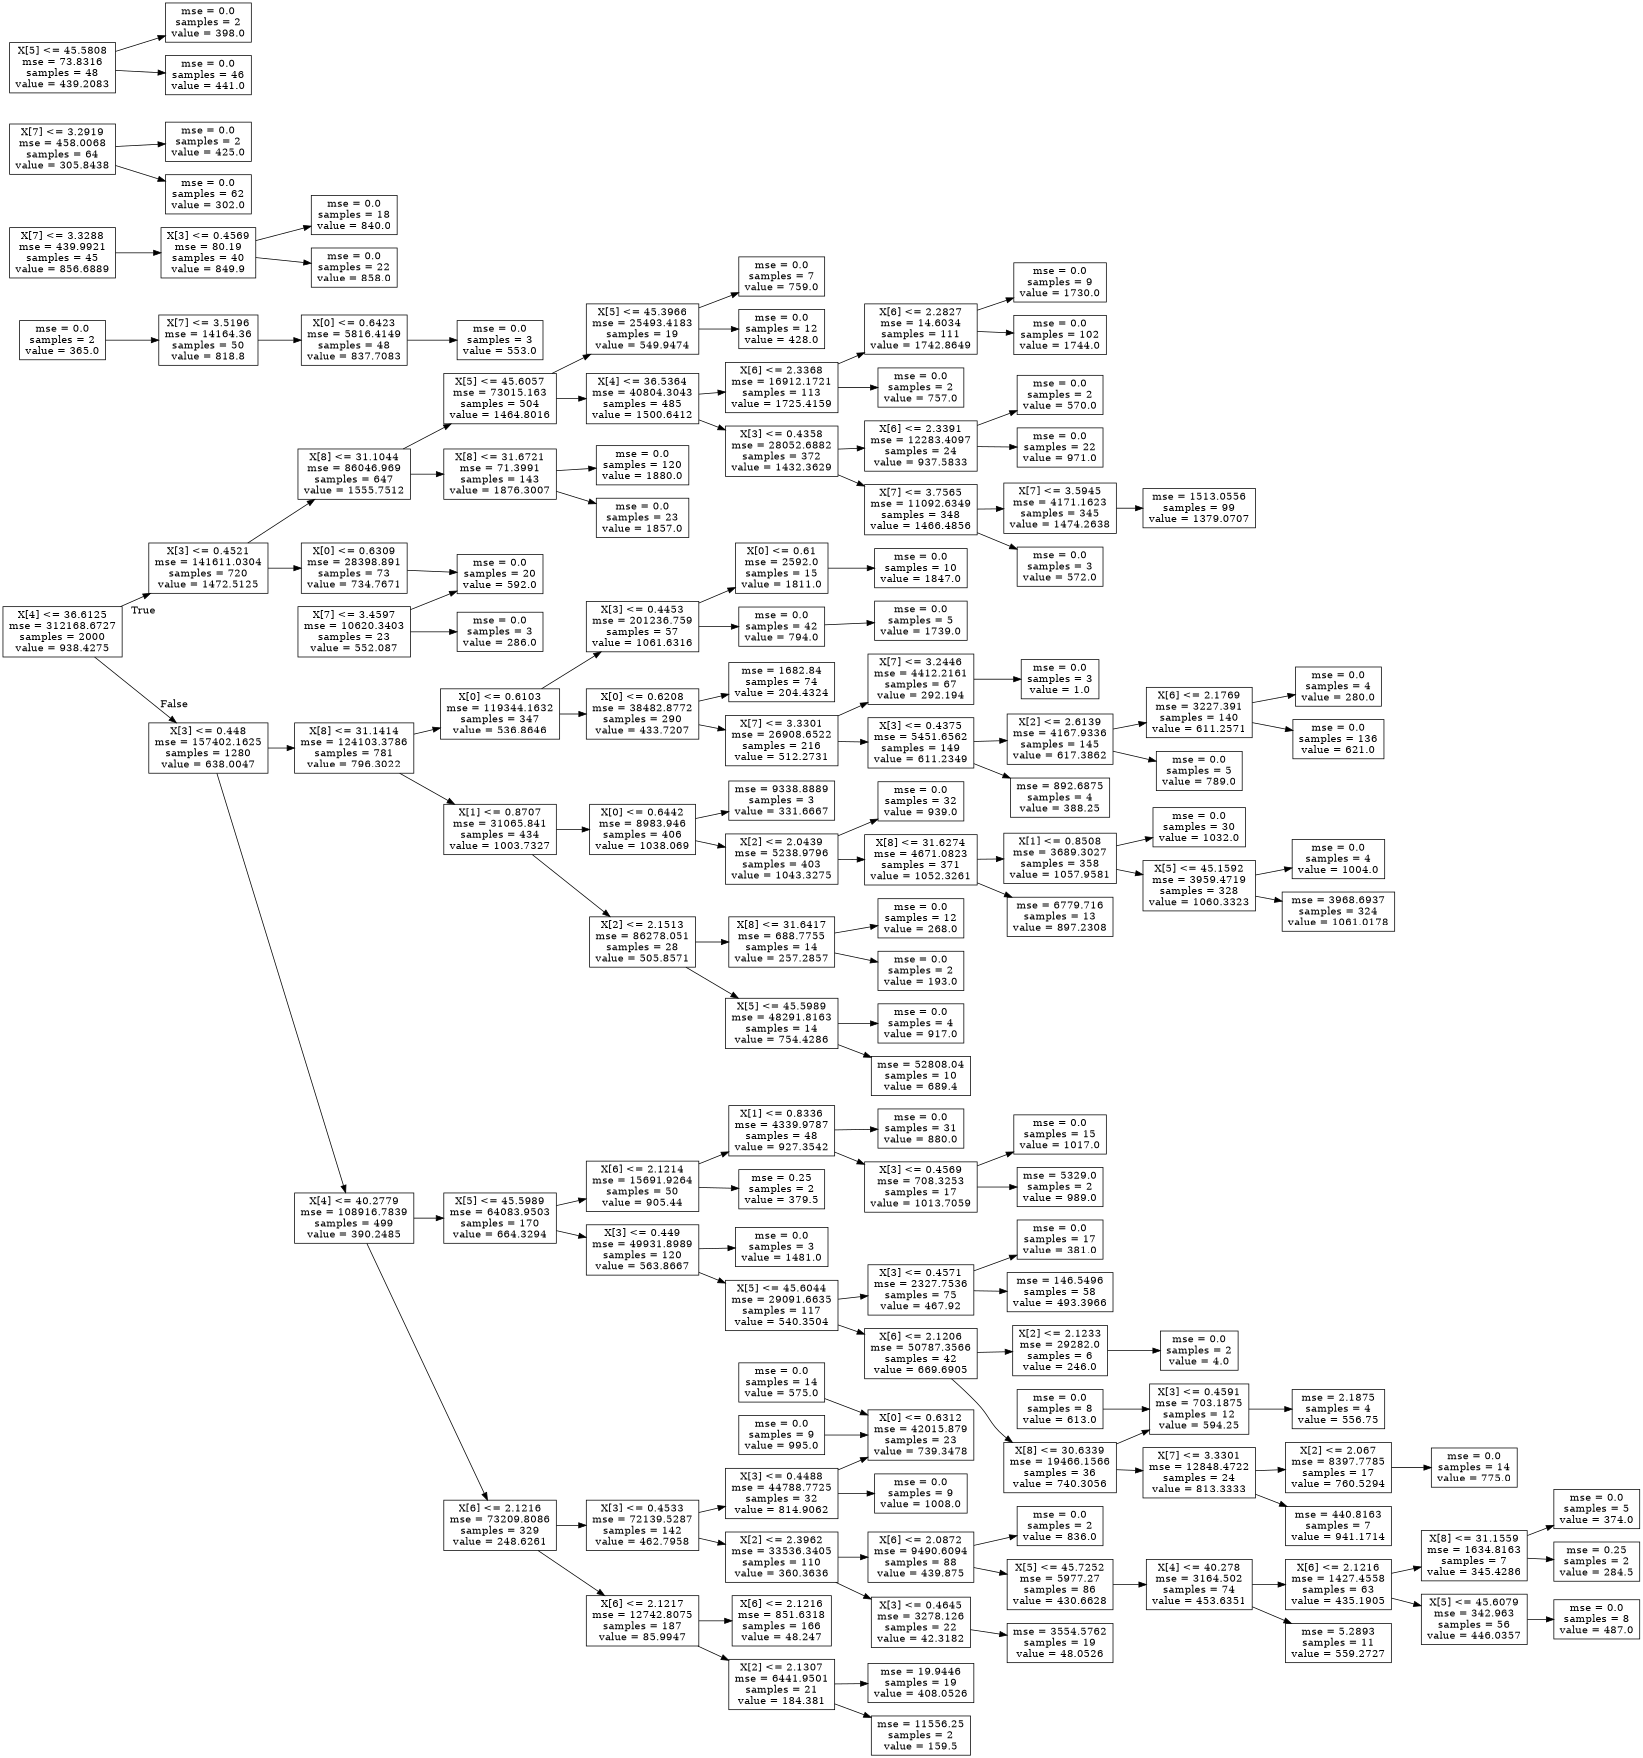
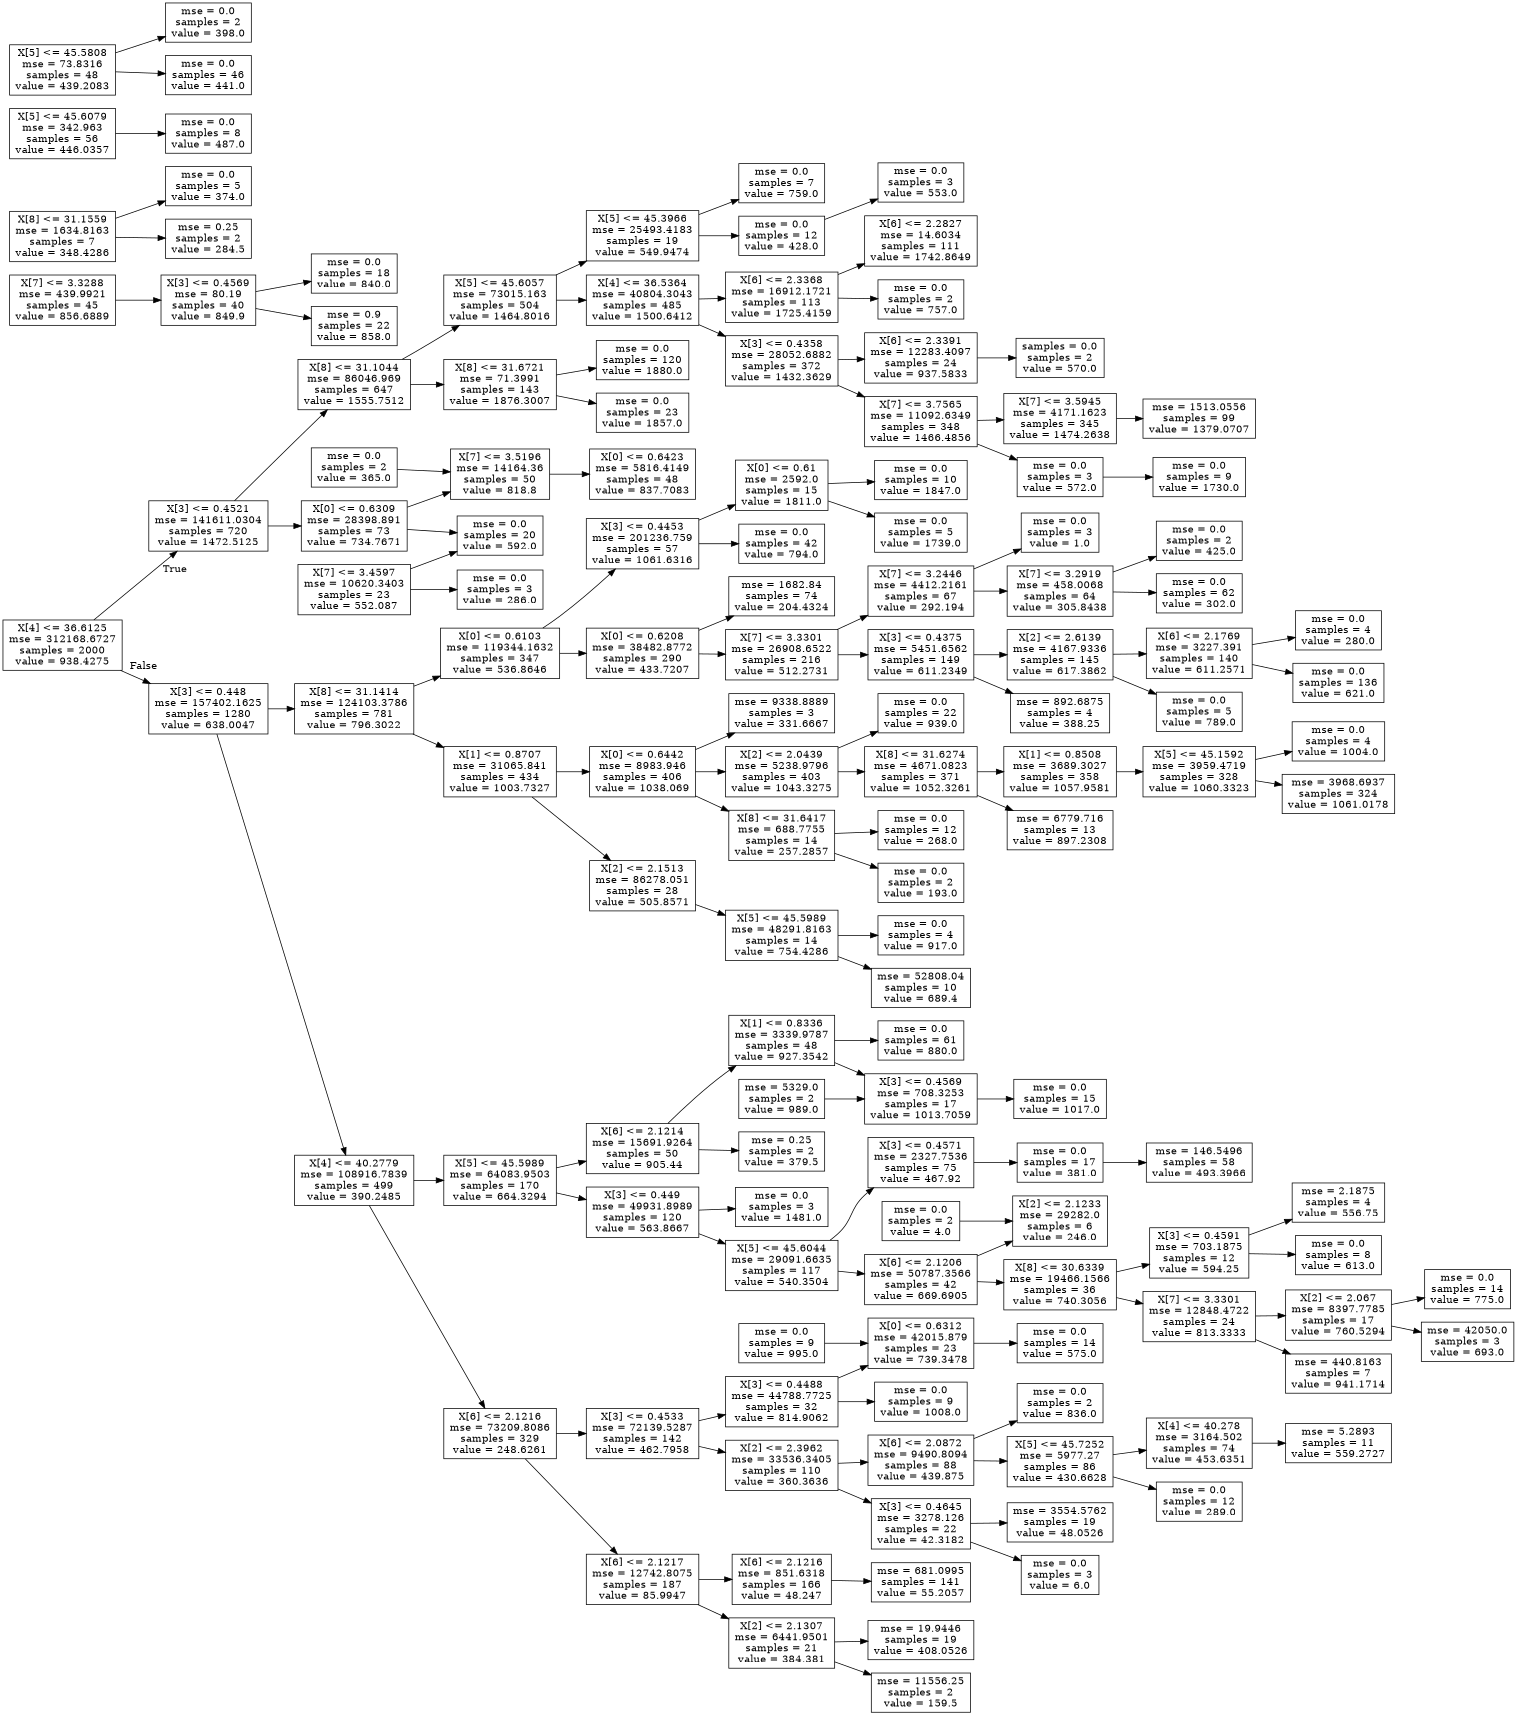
(354, 268) -> (354, 326)
(992, 305) -> (1124, 477)
(1060, 335) -> none
(428, 340) -> (848, 211)
(1060, 395) -> (1060, 358)
(1060, 447) -> none
none -> (425, 501)
none -> (987, 591)
(846, 624) -> (848, 508)
(921, 801) -> (921, 713)
(1199, 827) -> none
(708, 942) -> (709, 802)
(921, 1129) -> (921, 1040)
(782, 1131) -> (782, 1040)
(993, 1187) -> (841, 1099)
(987, 1291) -> (1121, 1163)
none -> (1468, 1342)
(1130, 1351) -> (983, 1221)
(843, 1405) -> (992, 1343)
(1123, 1409) -> (1268, 1254)
none -> (1199, 1502)
(1474, 1556) -> (63, 237)
(921, 1557) -> (921, 1460)
none -> (1060, 1575)
none -> (921, 1582)
(1338, 1585) -> none
(782, 1685) -> (782, 1643)
